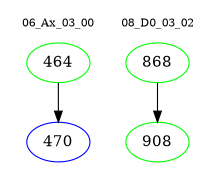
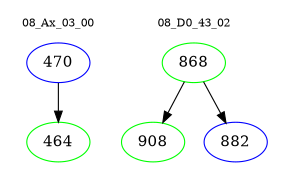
(58, 24) -> (58, 24)
(158, 24) -> (194, 24)
(58, 97) -> (58, 97)
none -> (236, 142)
